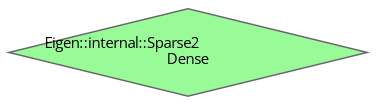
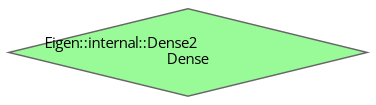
(188, 52) -> (188, 52)
